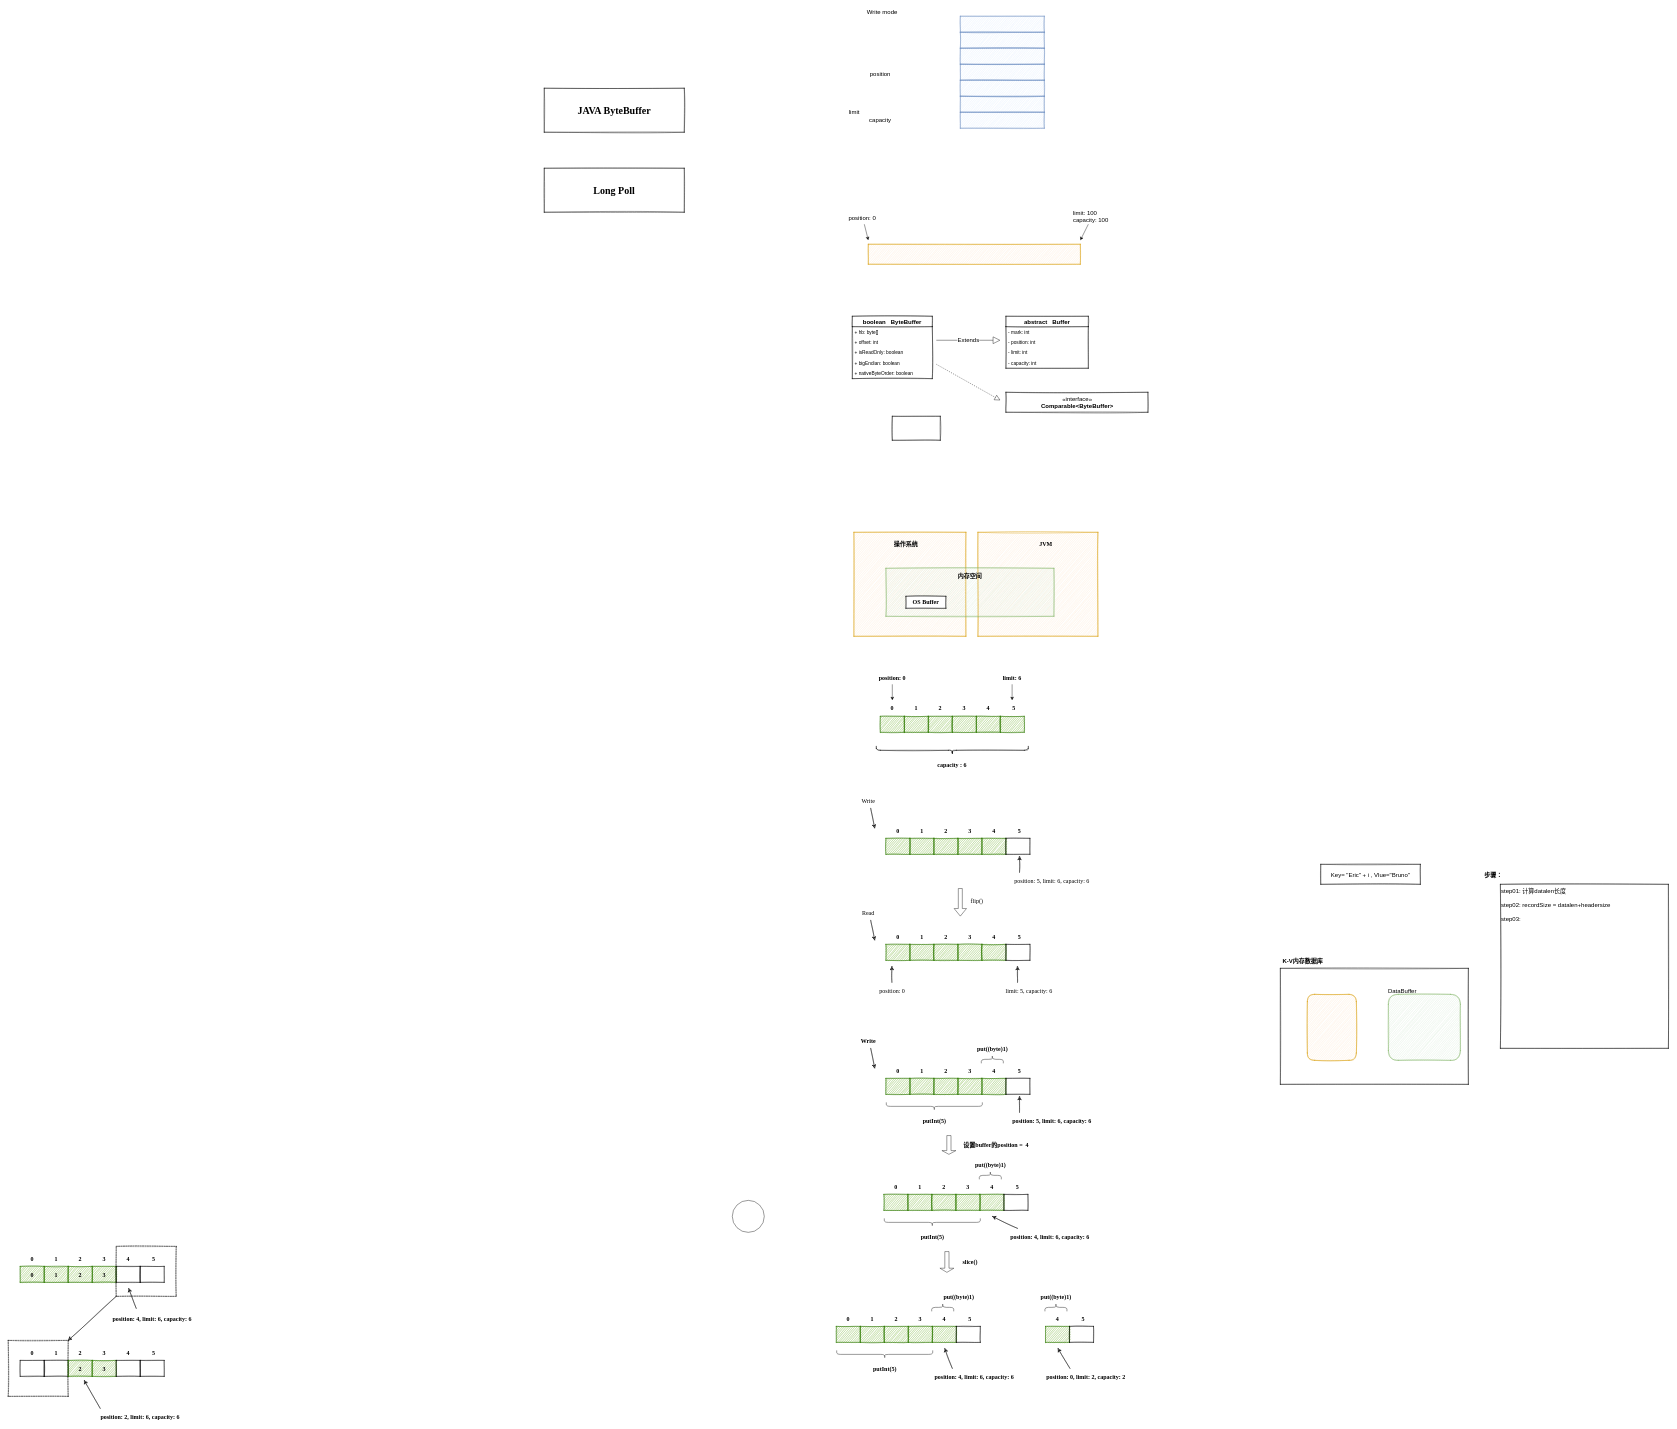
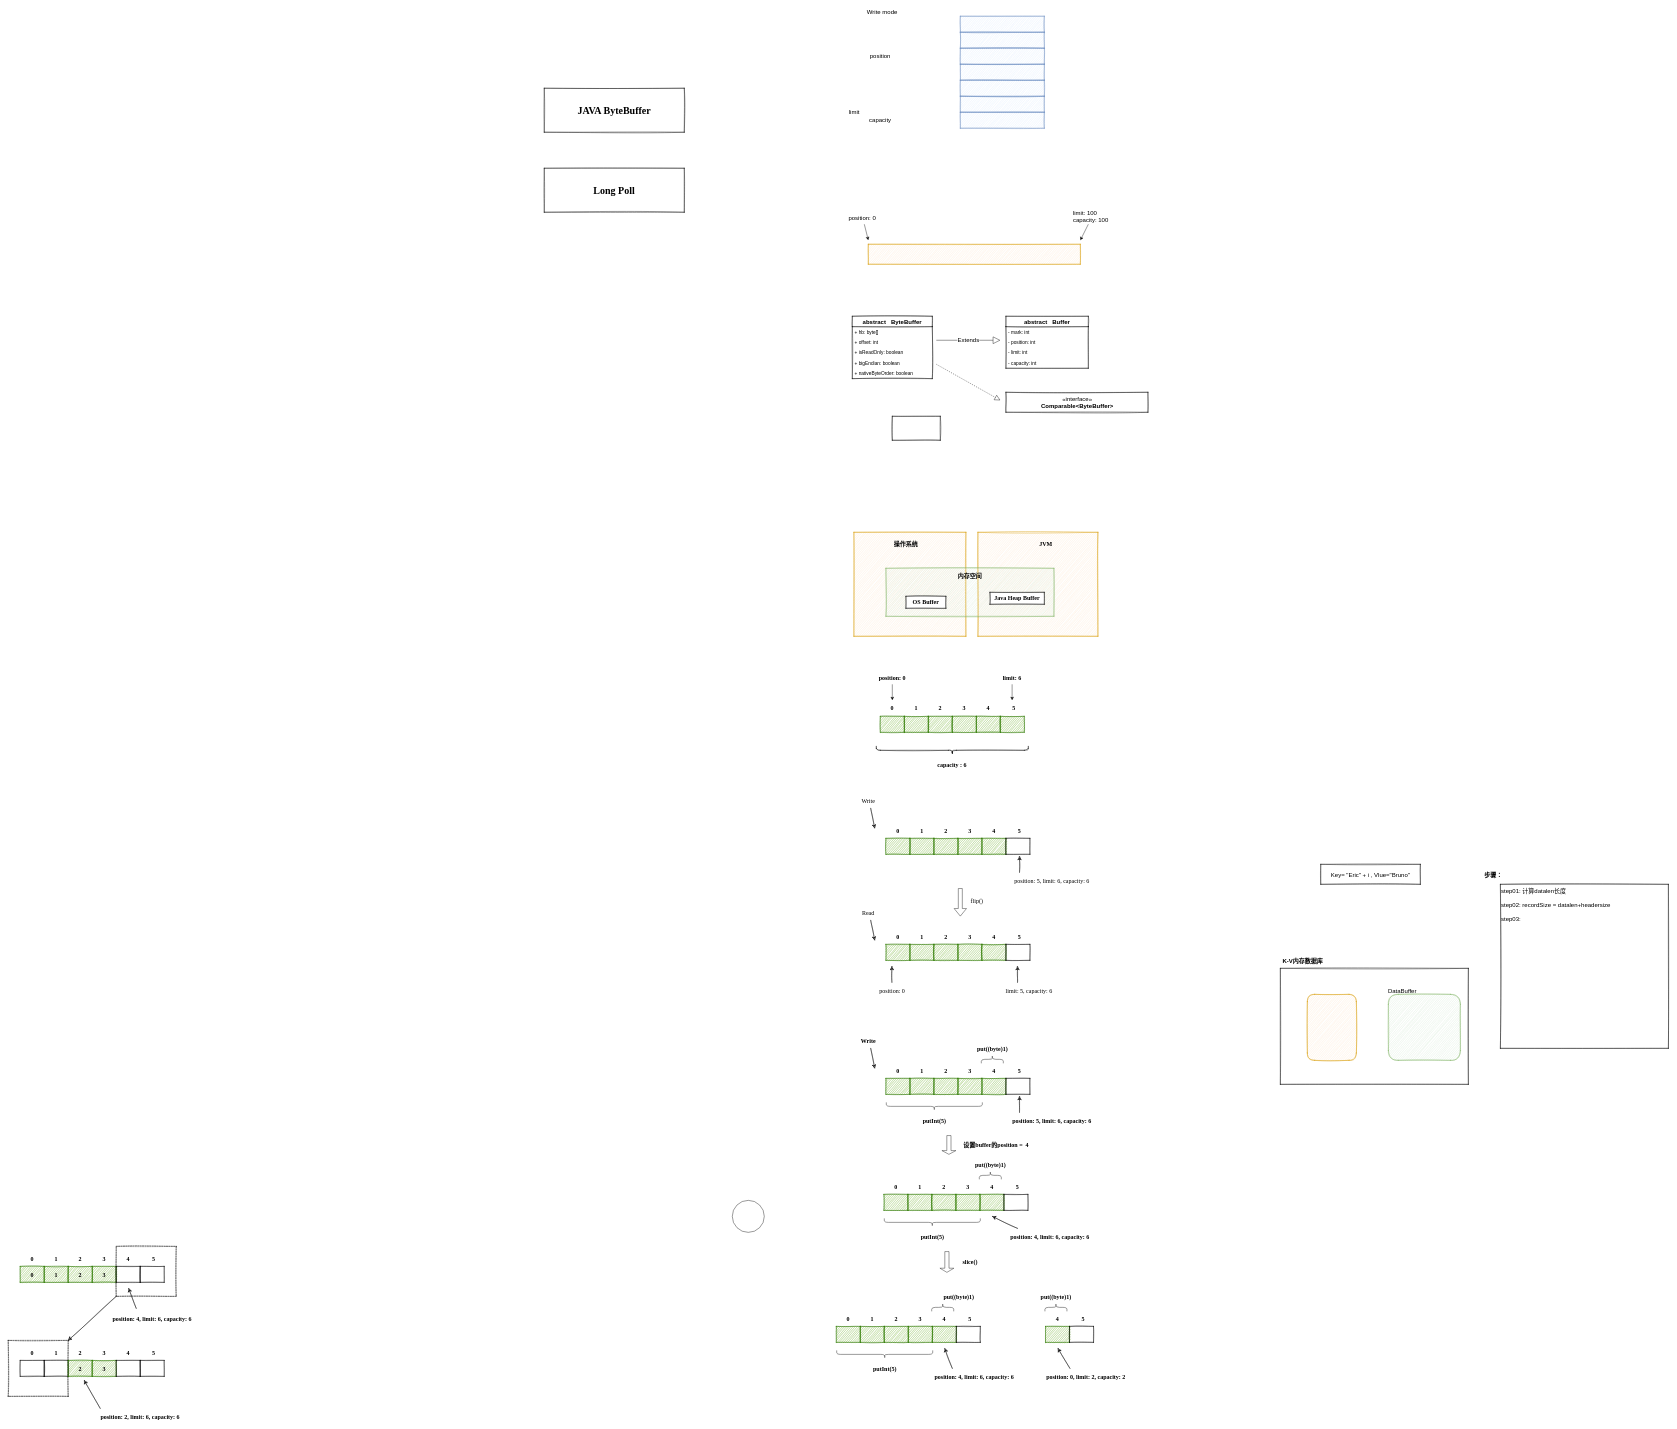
(880, 74) -> (880, 56)
(892, 322) -> (892, 322)
none -> (1017, 598)
